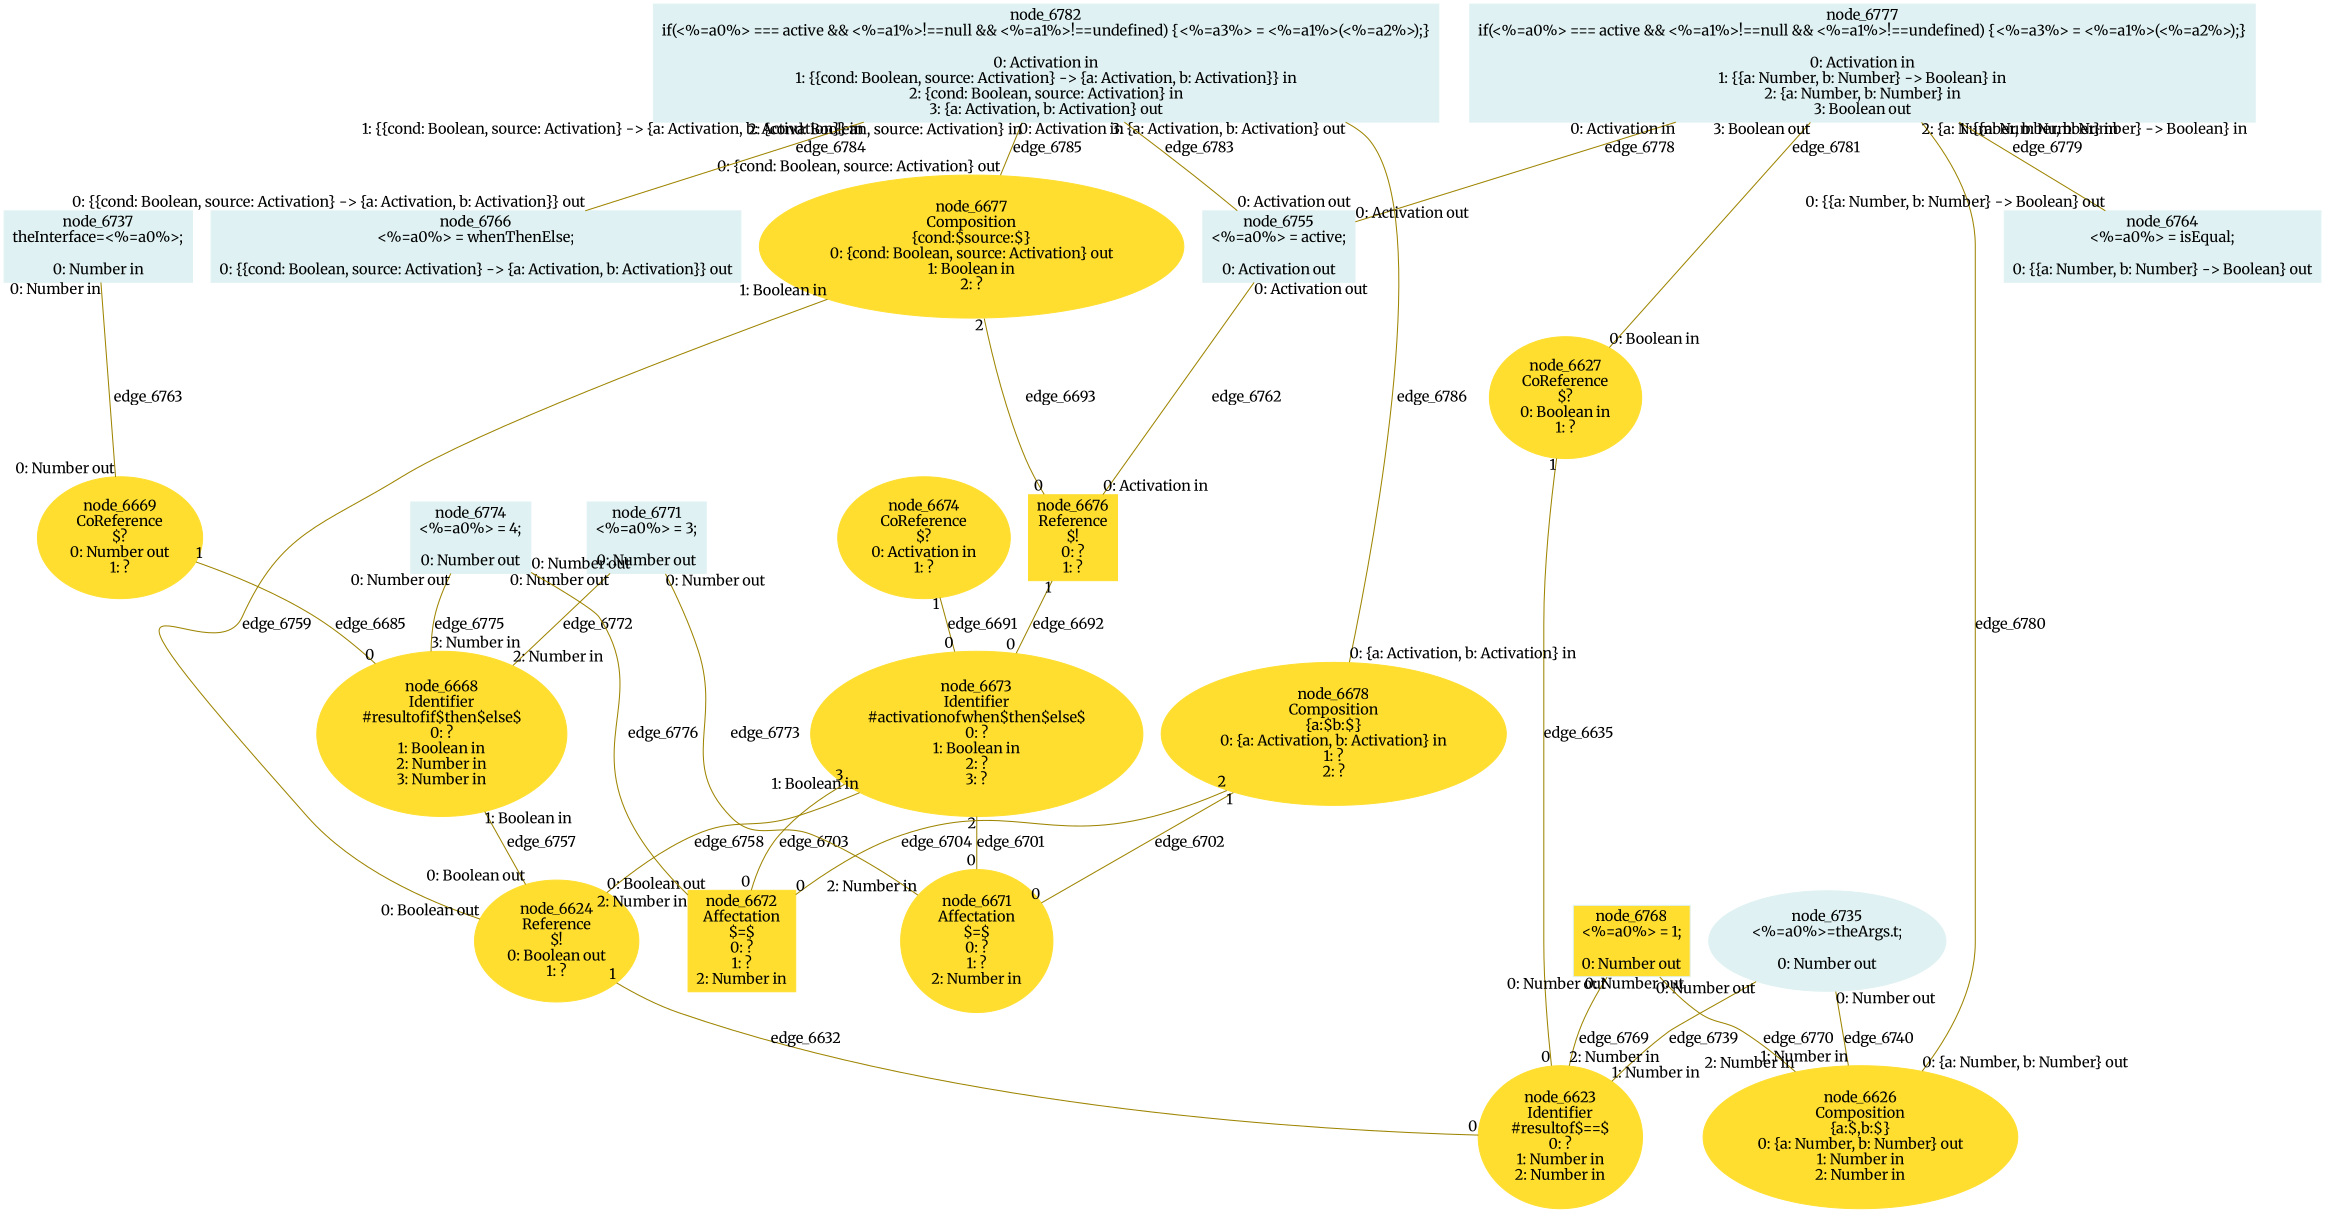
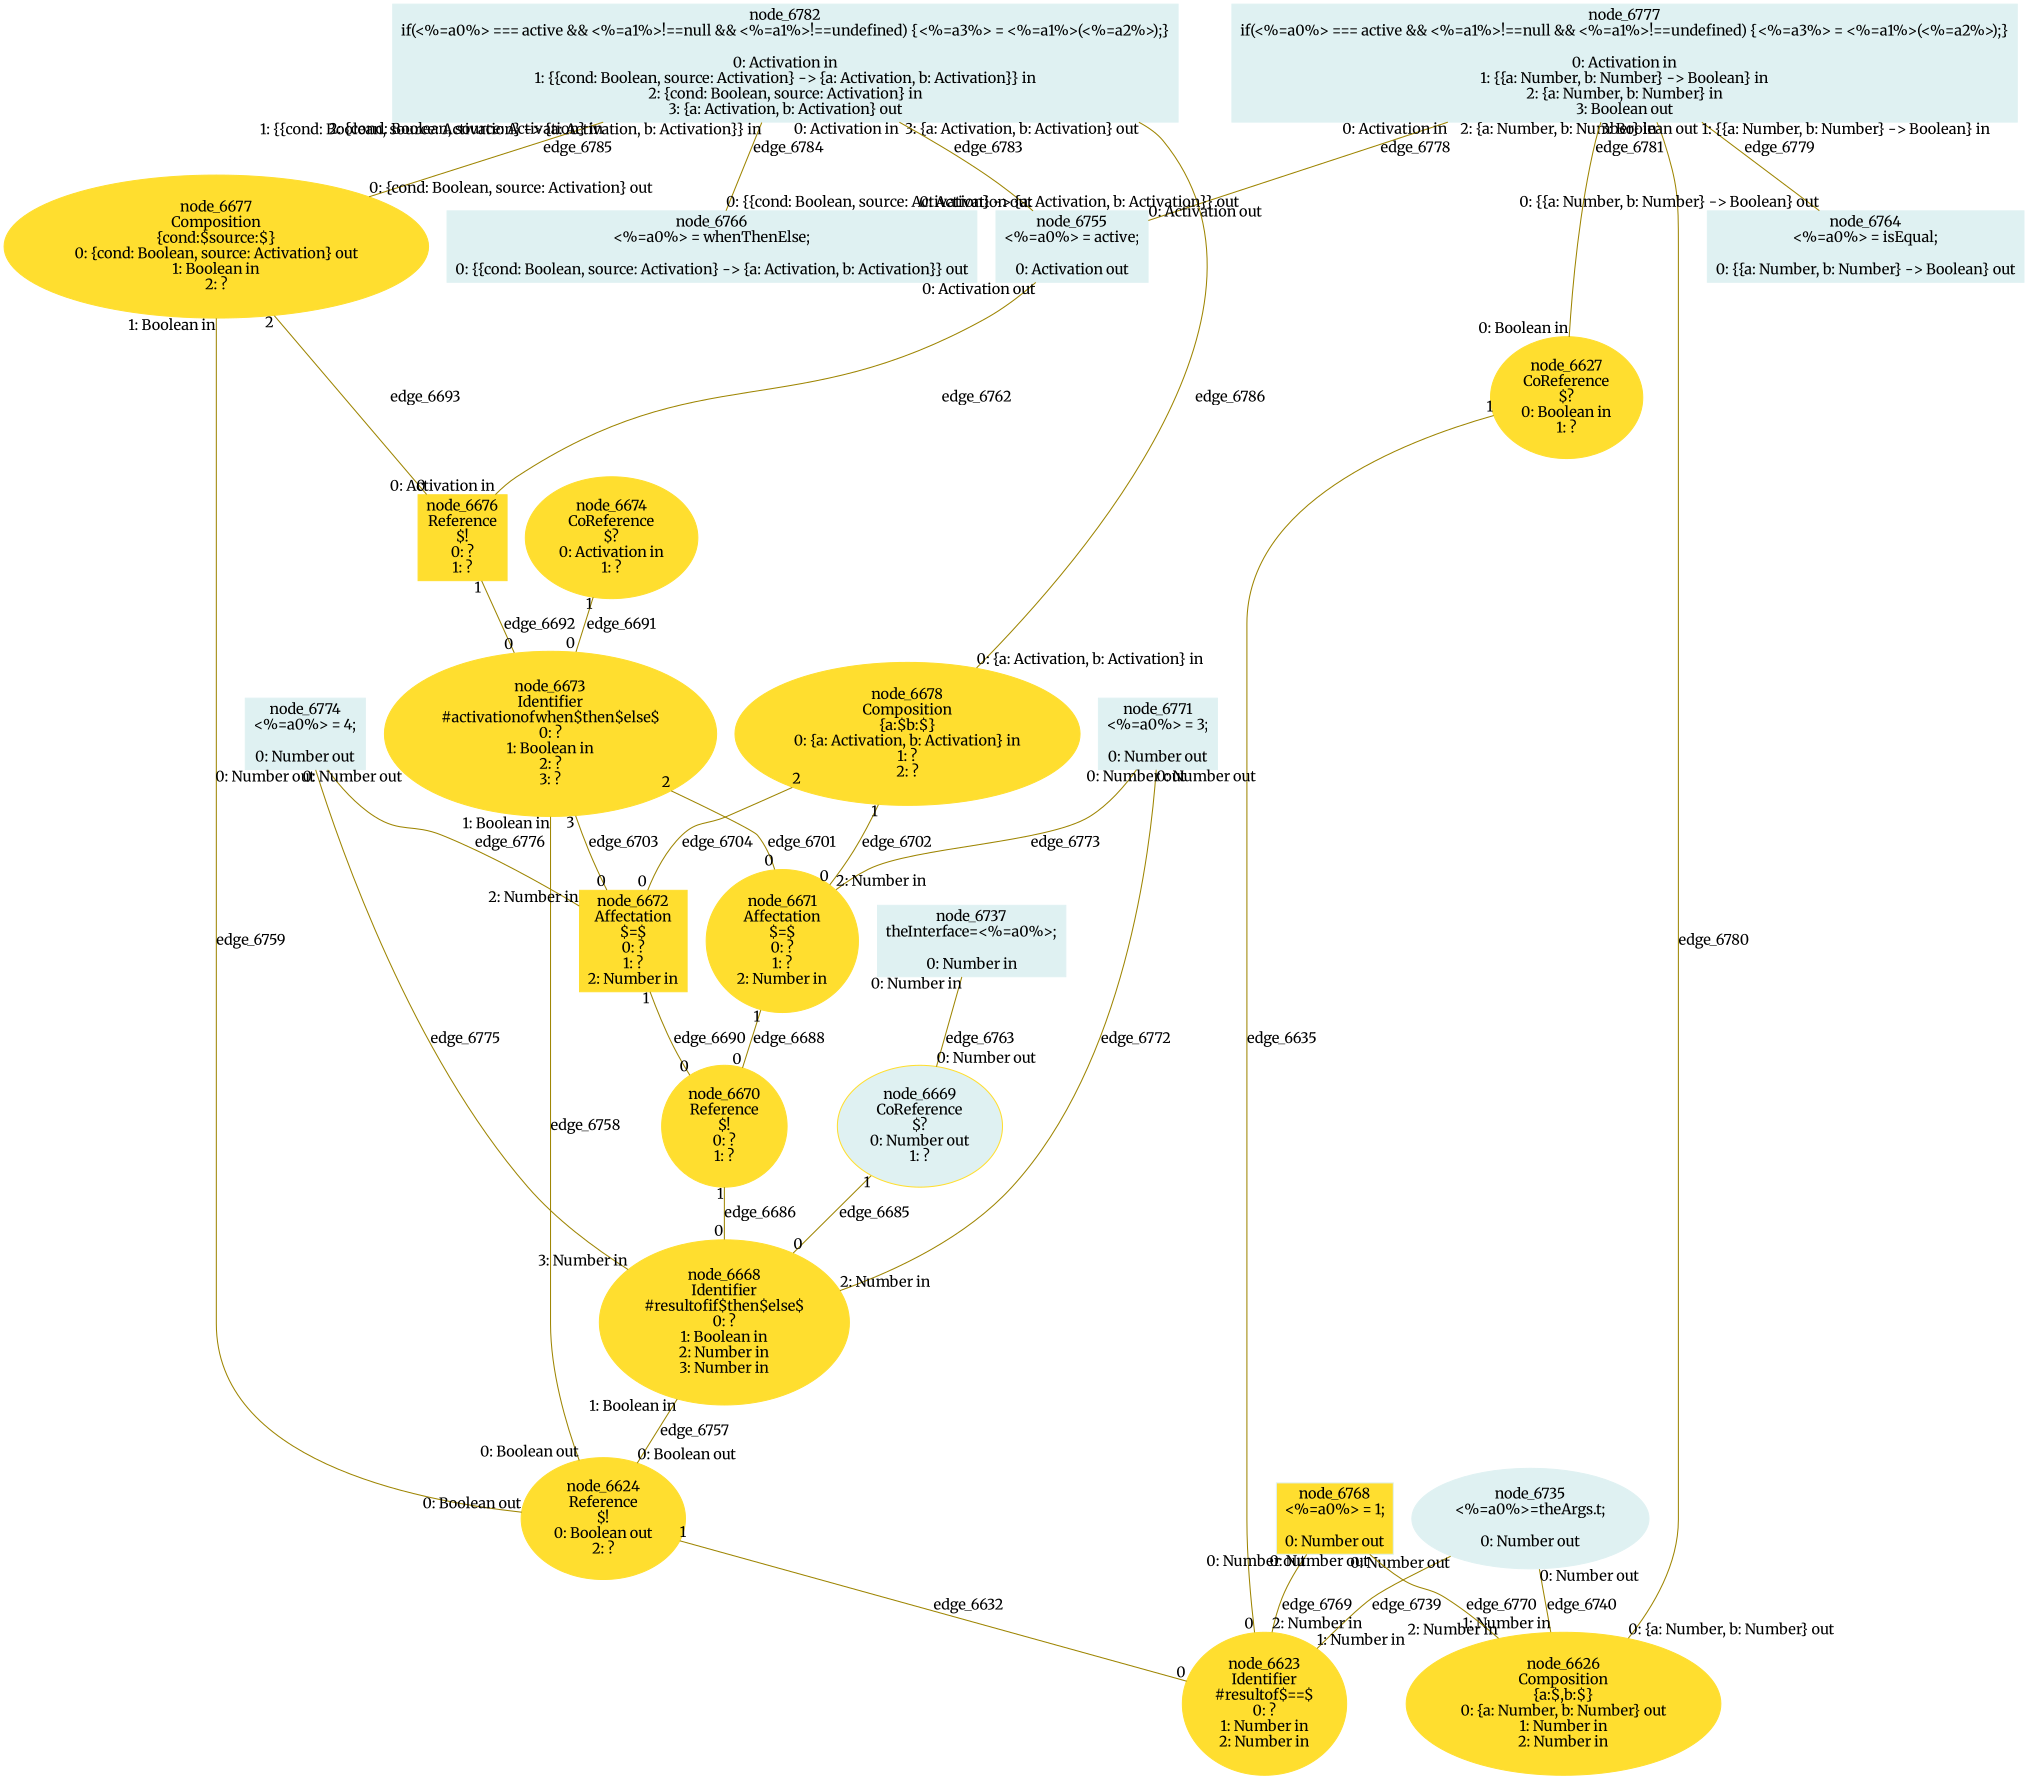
(120, 538) -> (920, 1126)
(557, 941) -> (603, 1519)
none -> (724, 1126)
